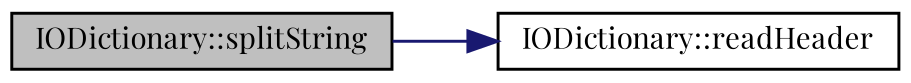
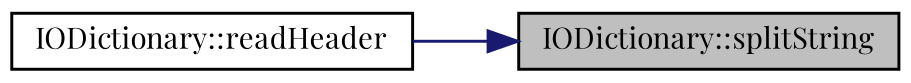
(430, 41) -> (450, 41)
